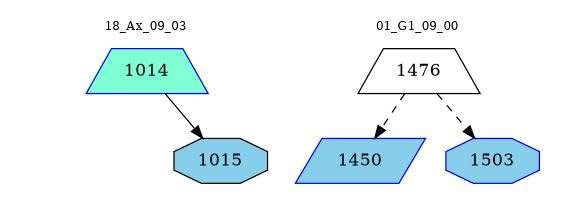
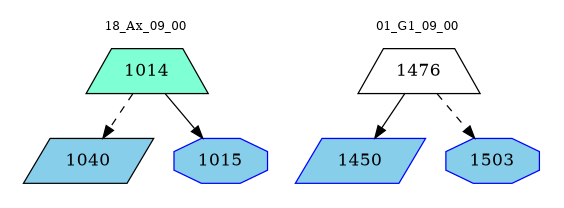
(146, 27) -> (146, 27)
(147, 71) -> (147, 71)
(393, 111) -> (393, 111)
none -> (89, 161)
(221, 161) -> (221, 161)
